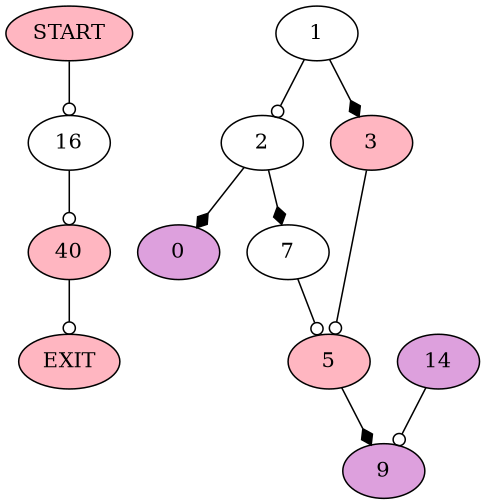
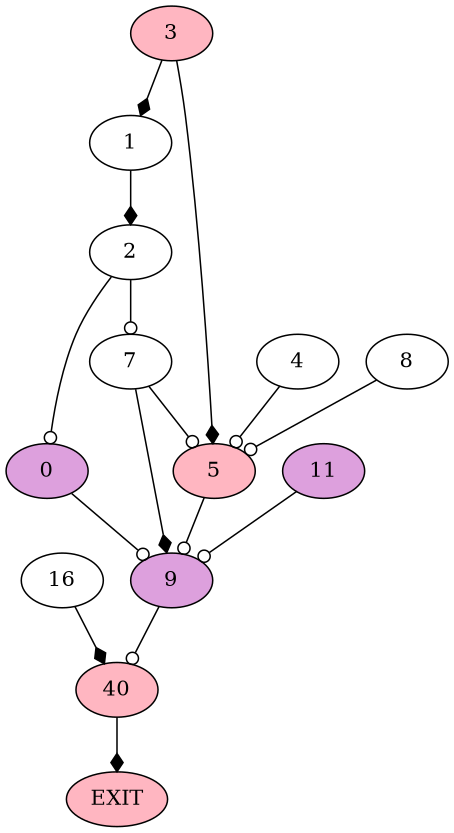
(69, 33) -> none
(340, 80) -> (155, 79)
(292, 83) -> (131, 189)
(273, 188) -> (131, 301)
(226, 190) -> (70, 349)
(69, 192) -> (85, 627)
(352, 246) -> (199, 243)
(69, 301) -> (117, 736)
none -> (298, 362)
none -> (407, 362)
(439, 362) -> (324, 471)
(352, 408) -> (195, 520)
none -> (149, 462)
none -> (105, 522)
none -> (147, 630)
